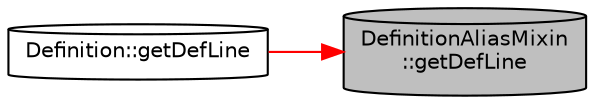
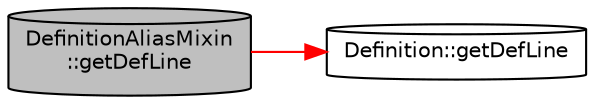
(295, 52) -> (278, 52)
